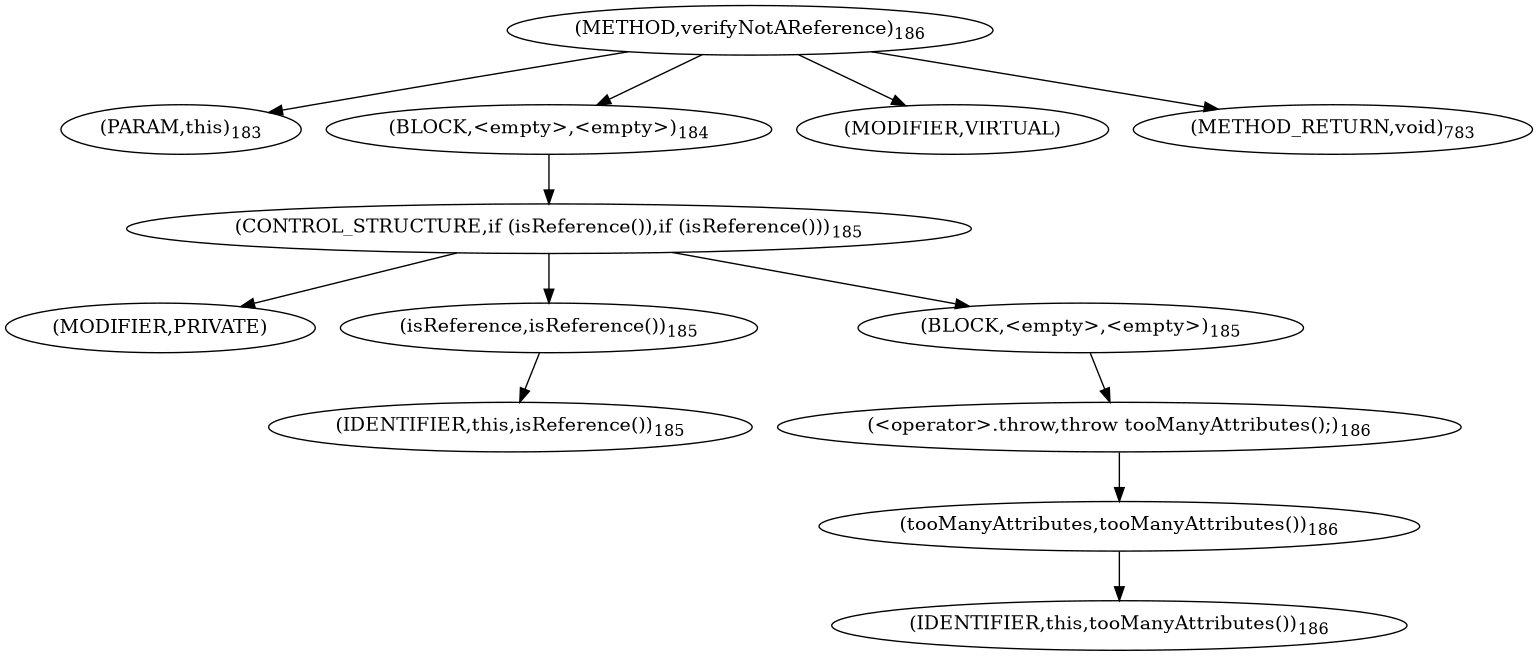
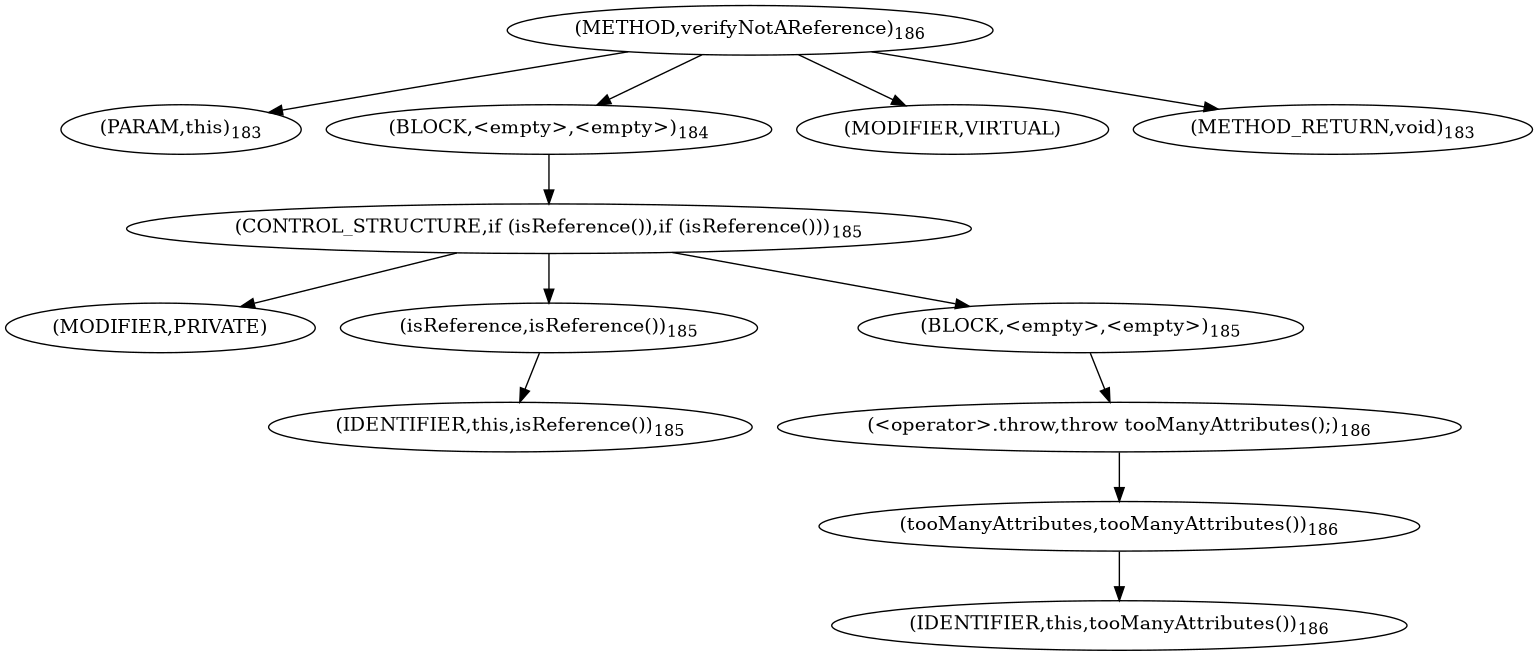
(1460, 127) -> (1460, 127)
